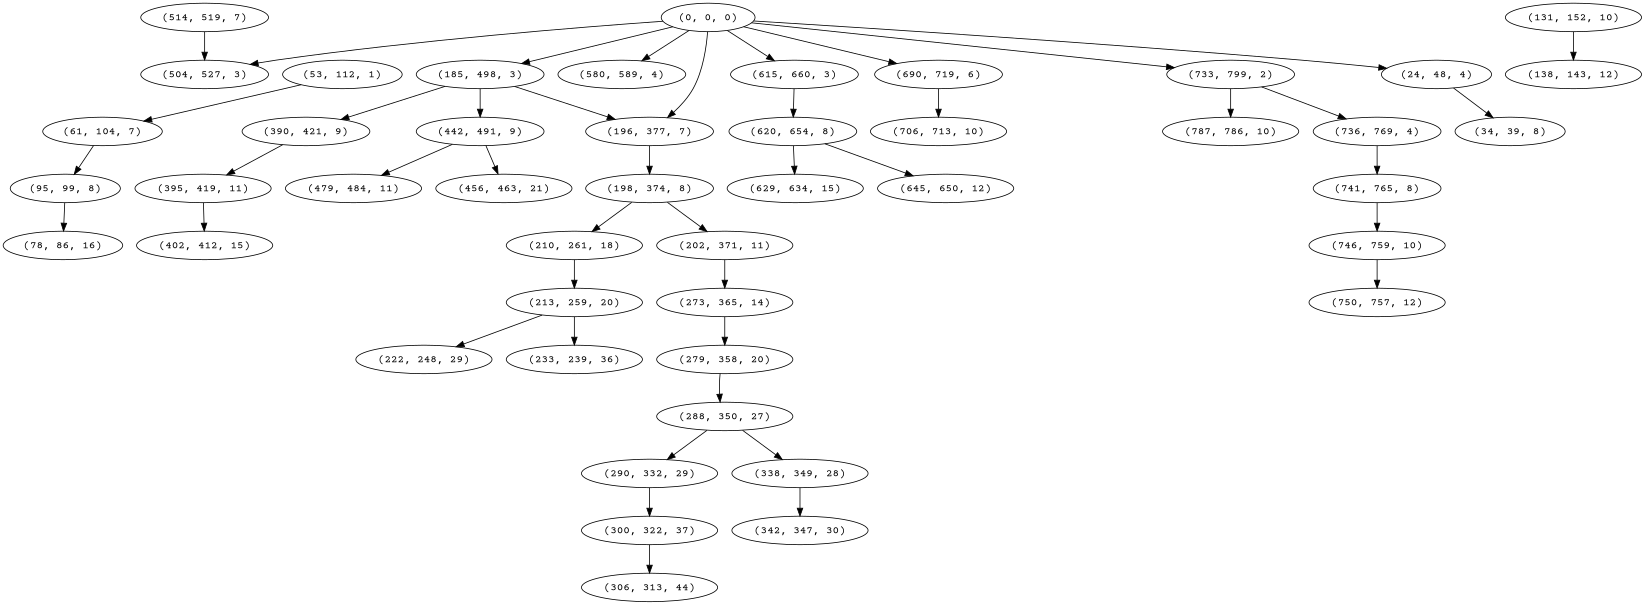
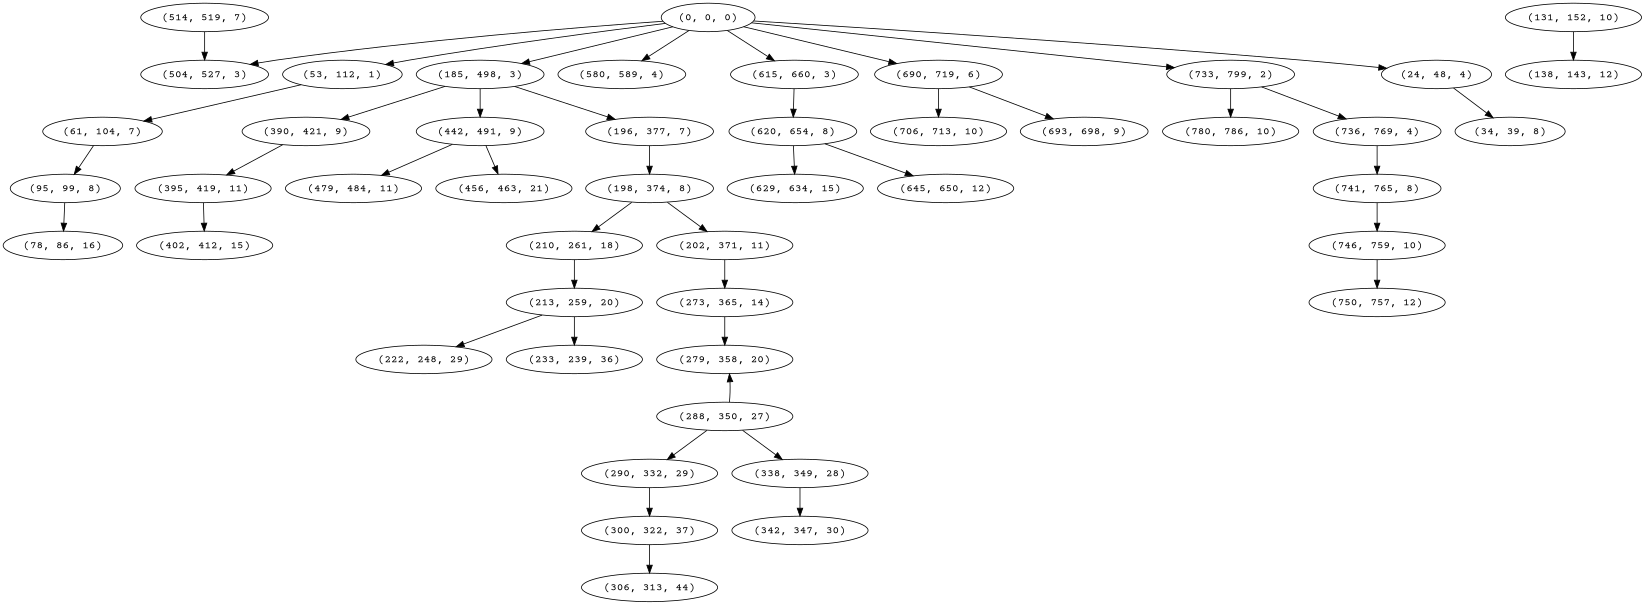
(699, 76) -> (529, 42)
none -> (1084, 131)
(1231, 131) -> (1231, 131)
(719, 384) -> (730, 392)
